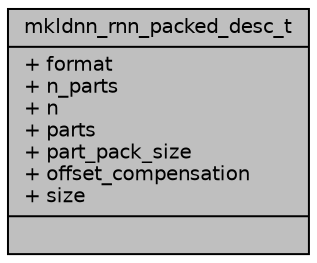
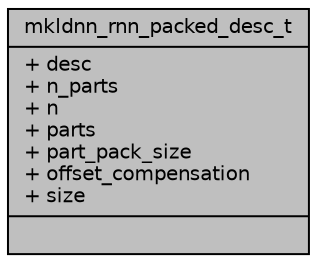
(69, 65) -> (58, 65)
